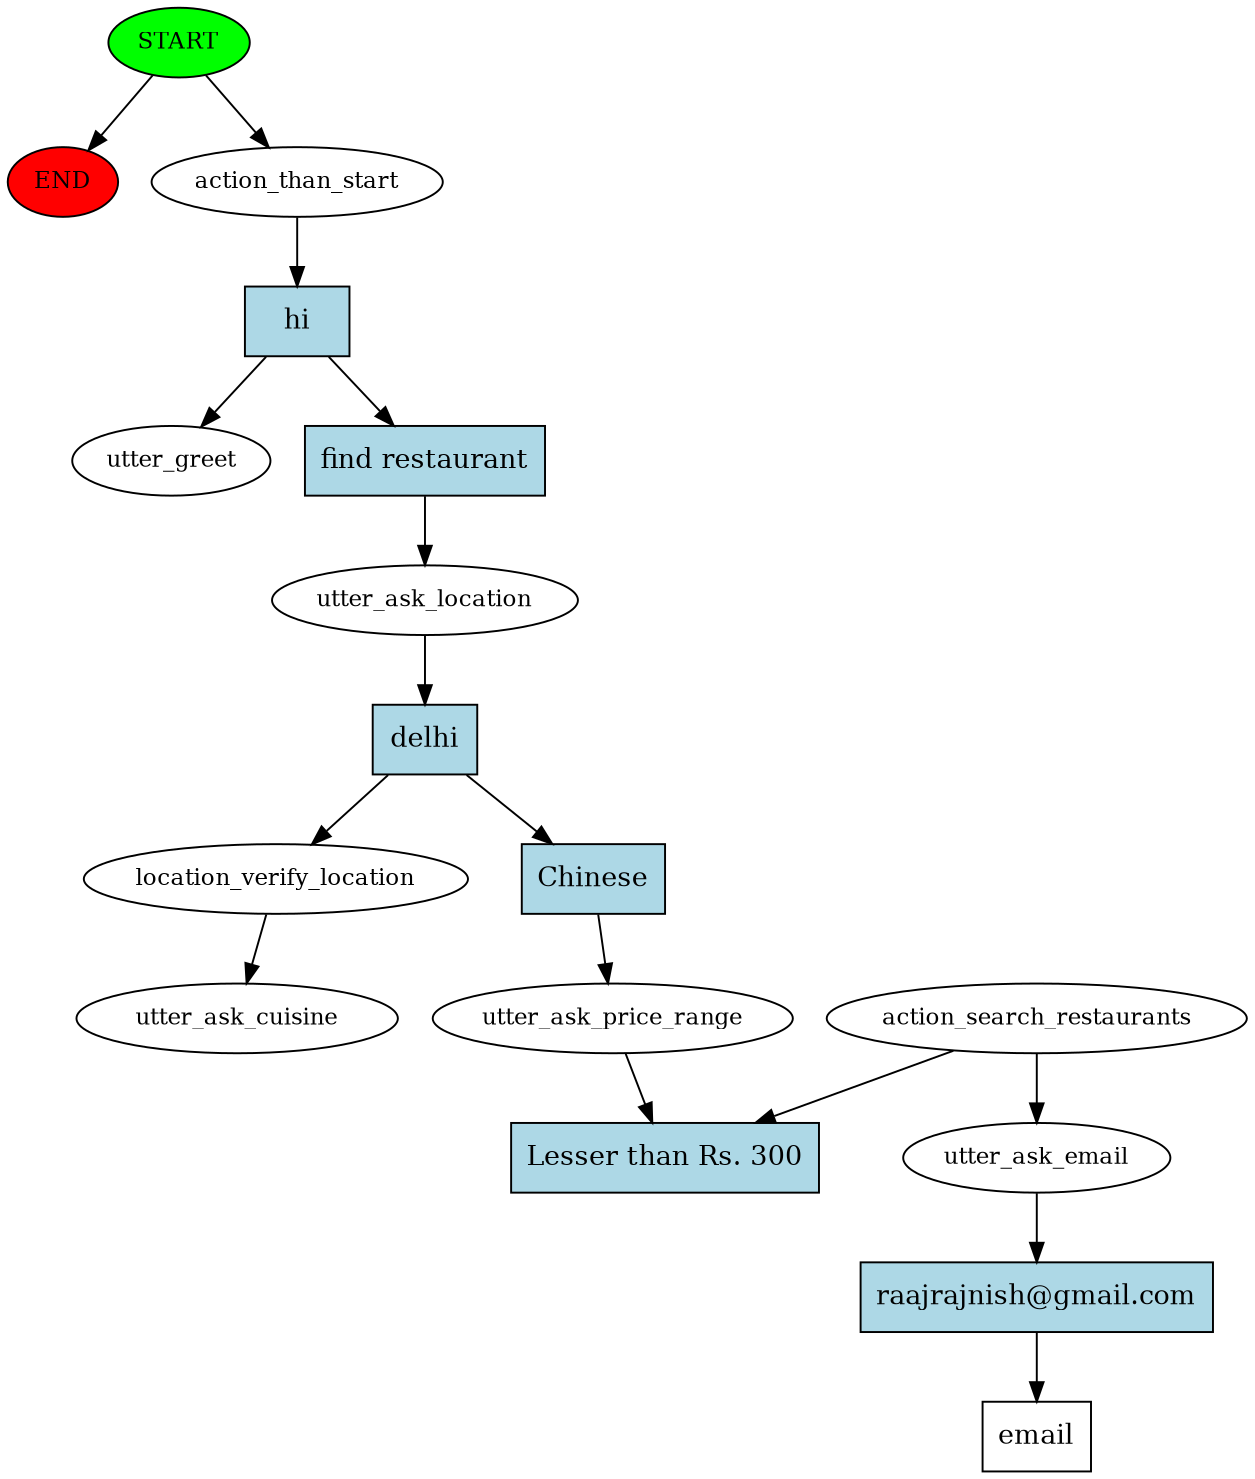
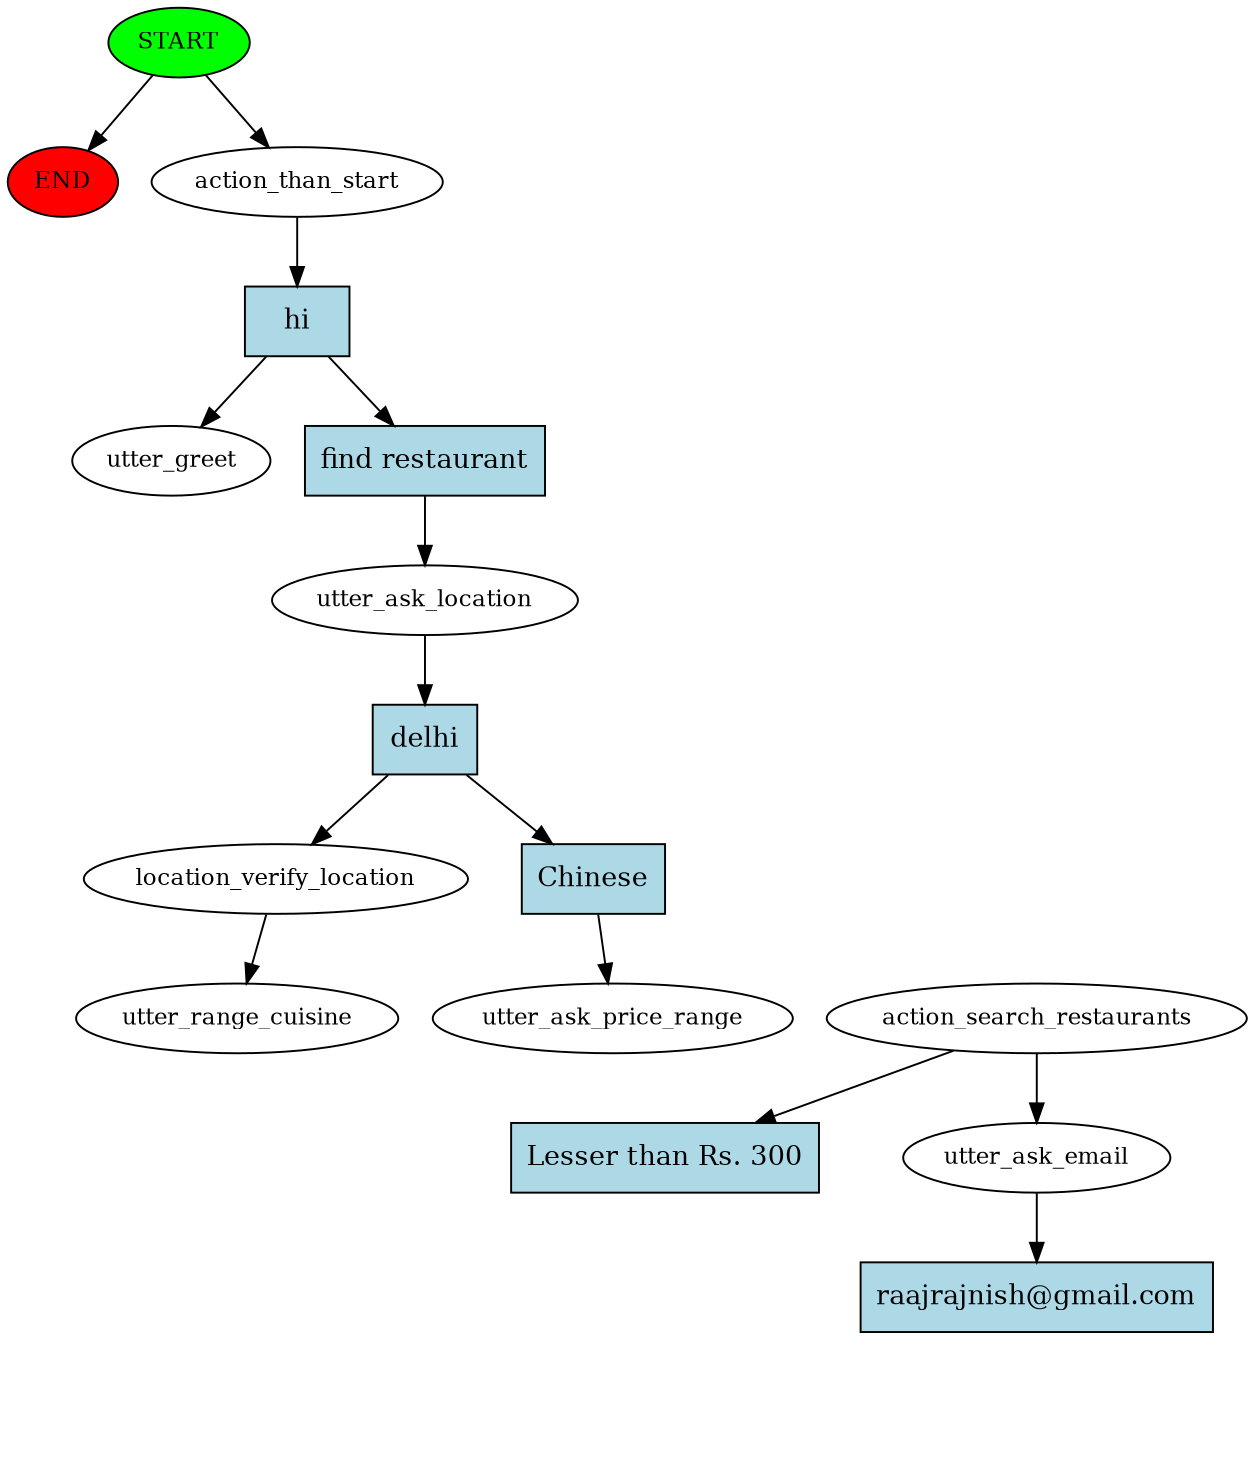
(237, 1018) -> (237, 1018)
(635, 1079) -> none
(1037, 1437) -> none
